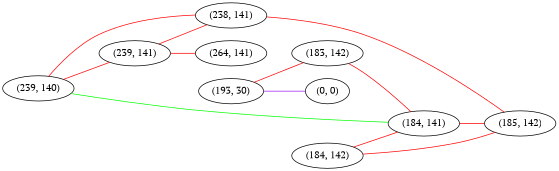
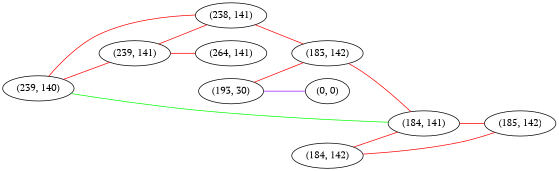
(392, 46) -> (279, 34)
